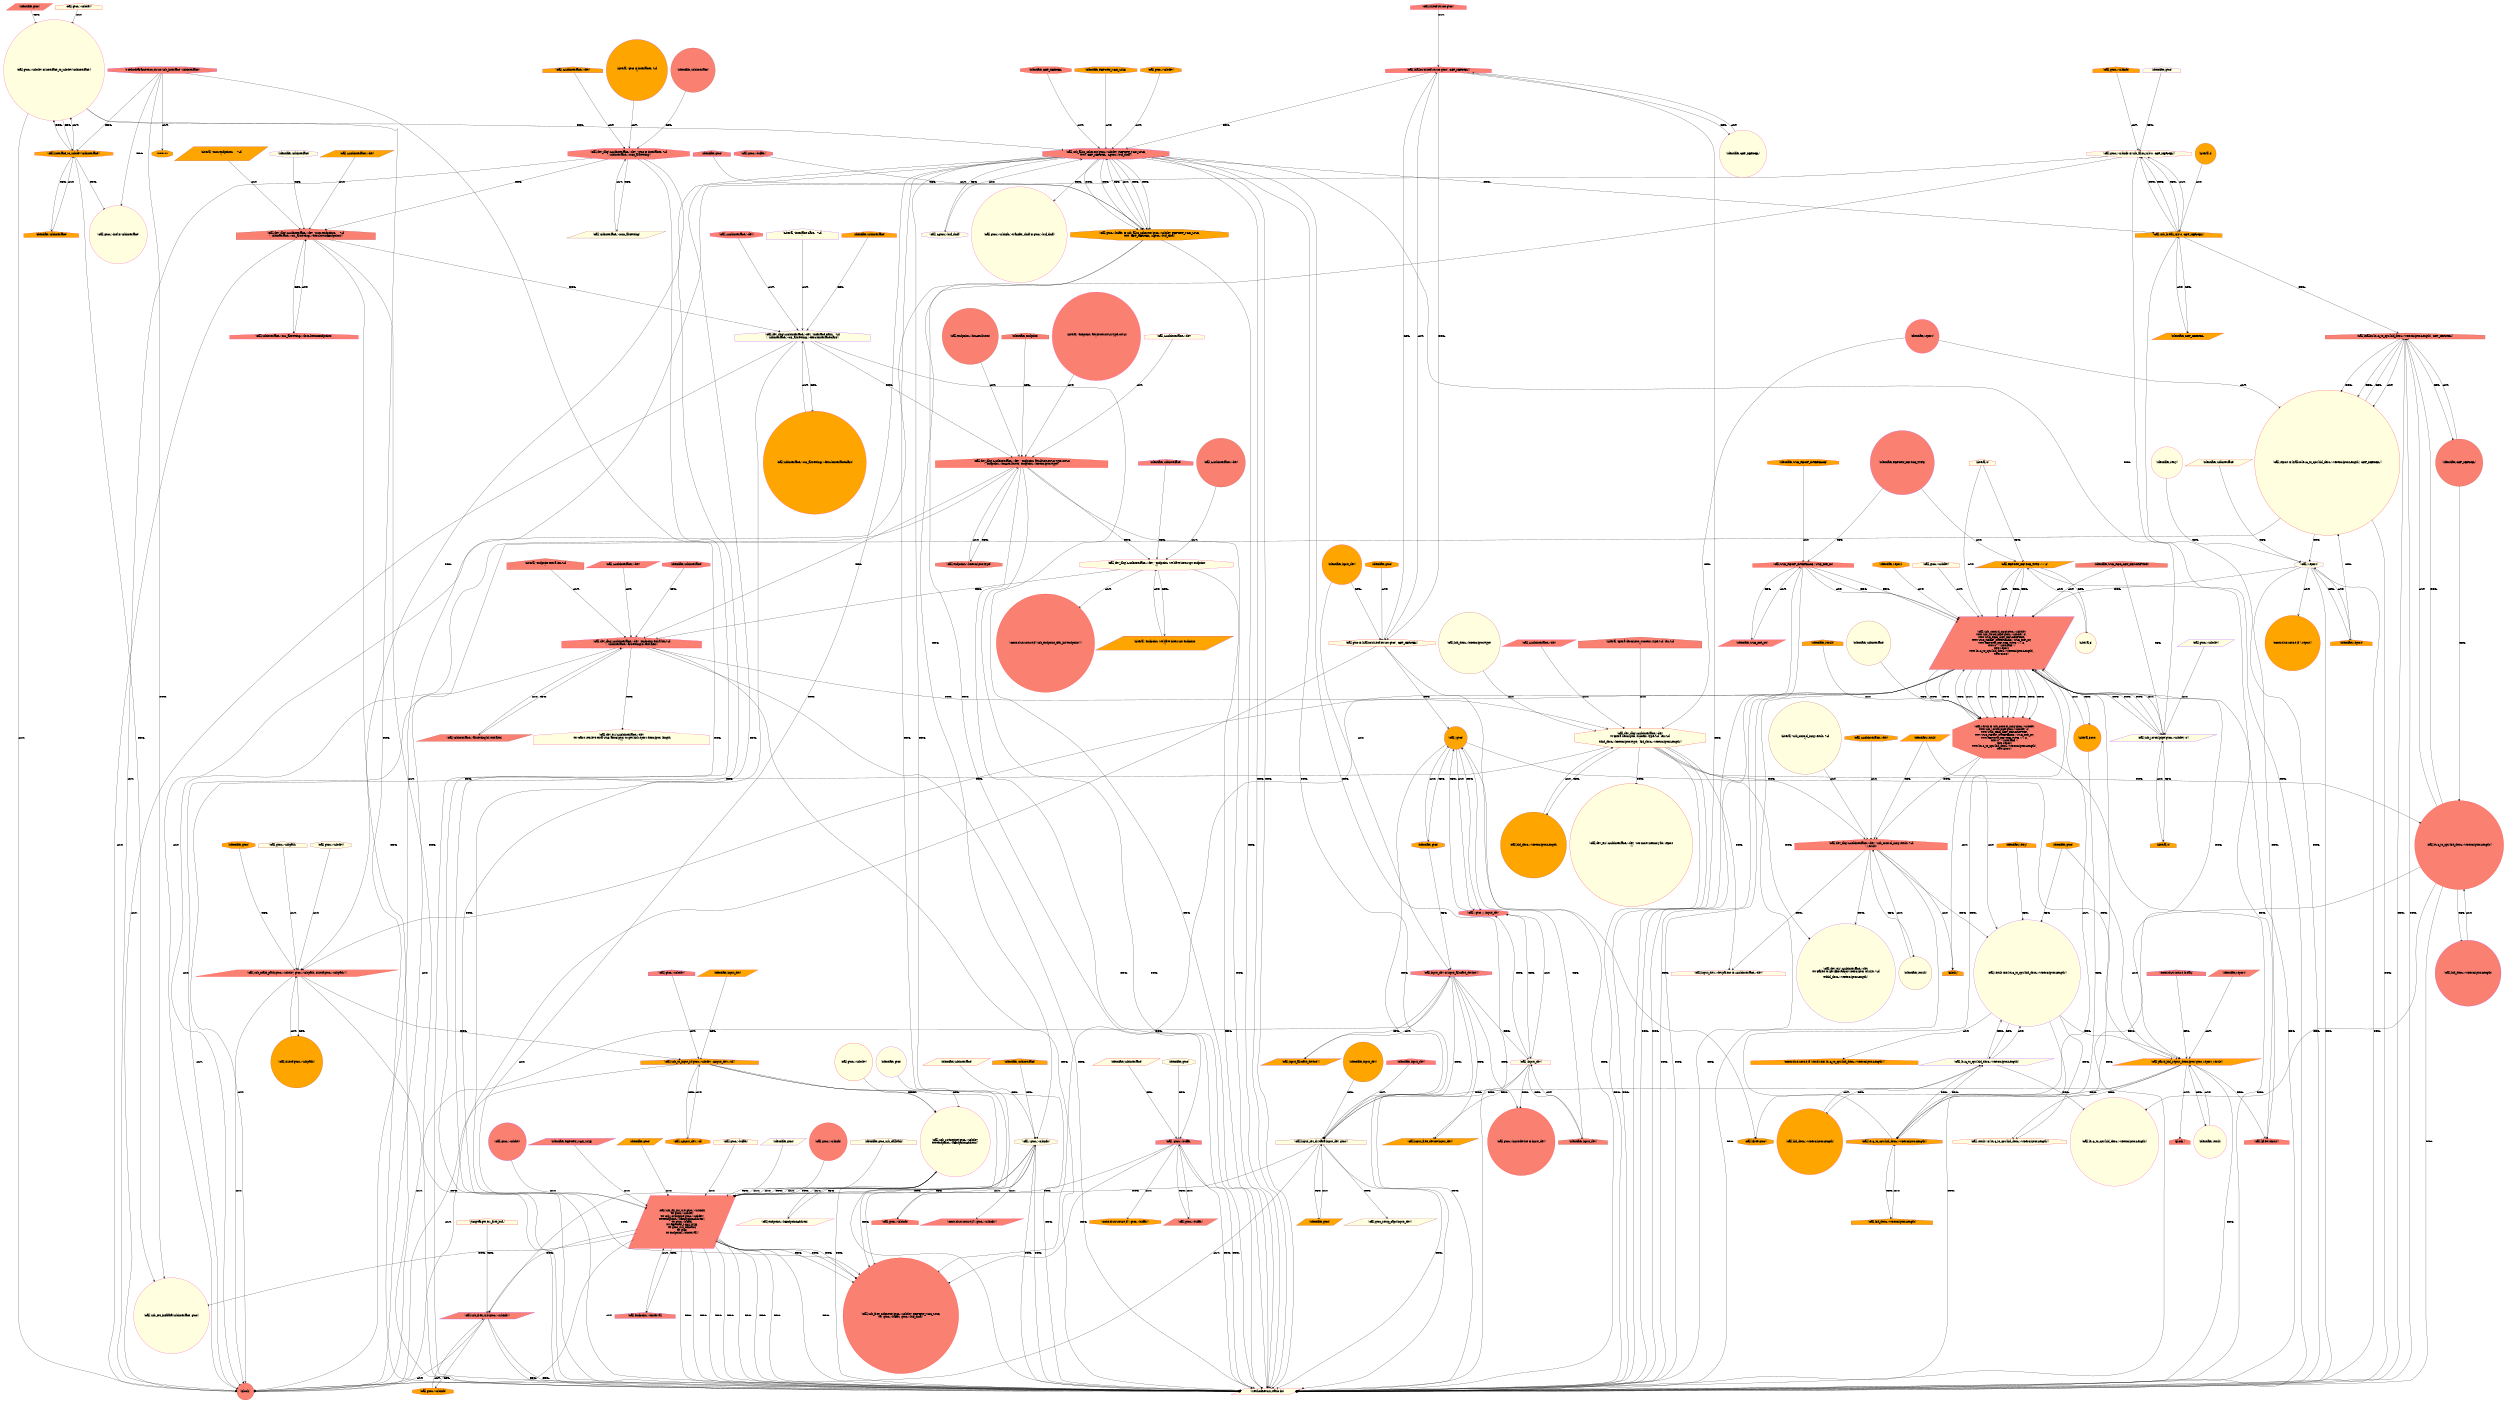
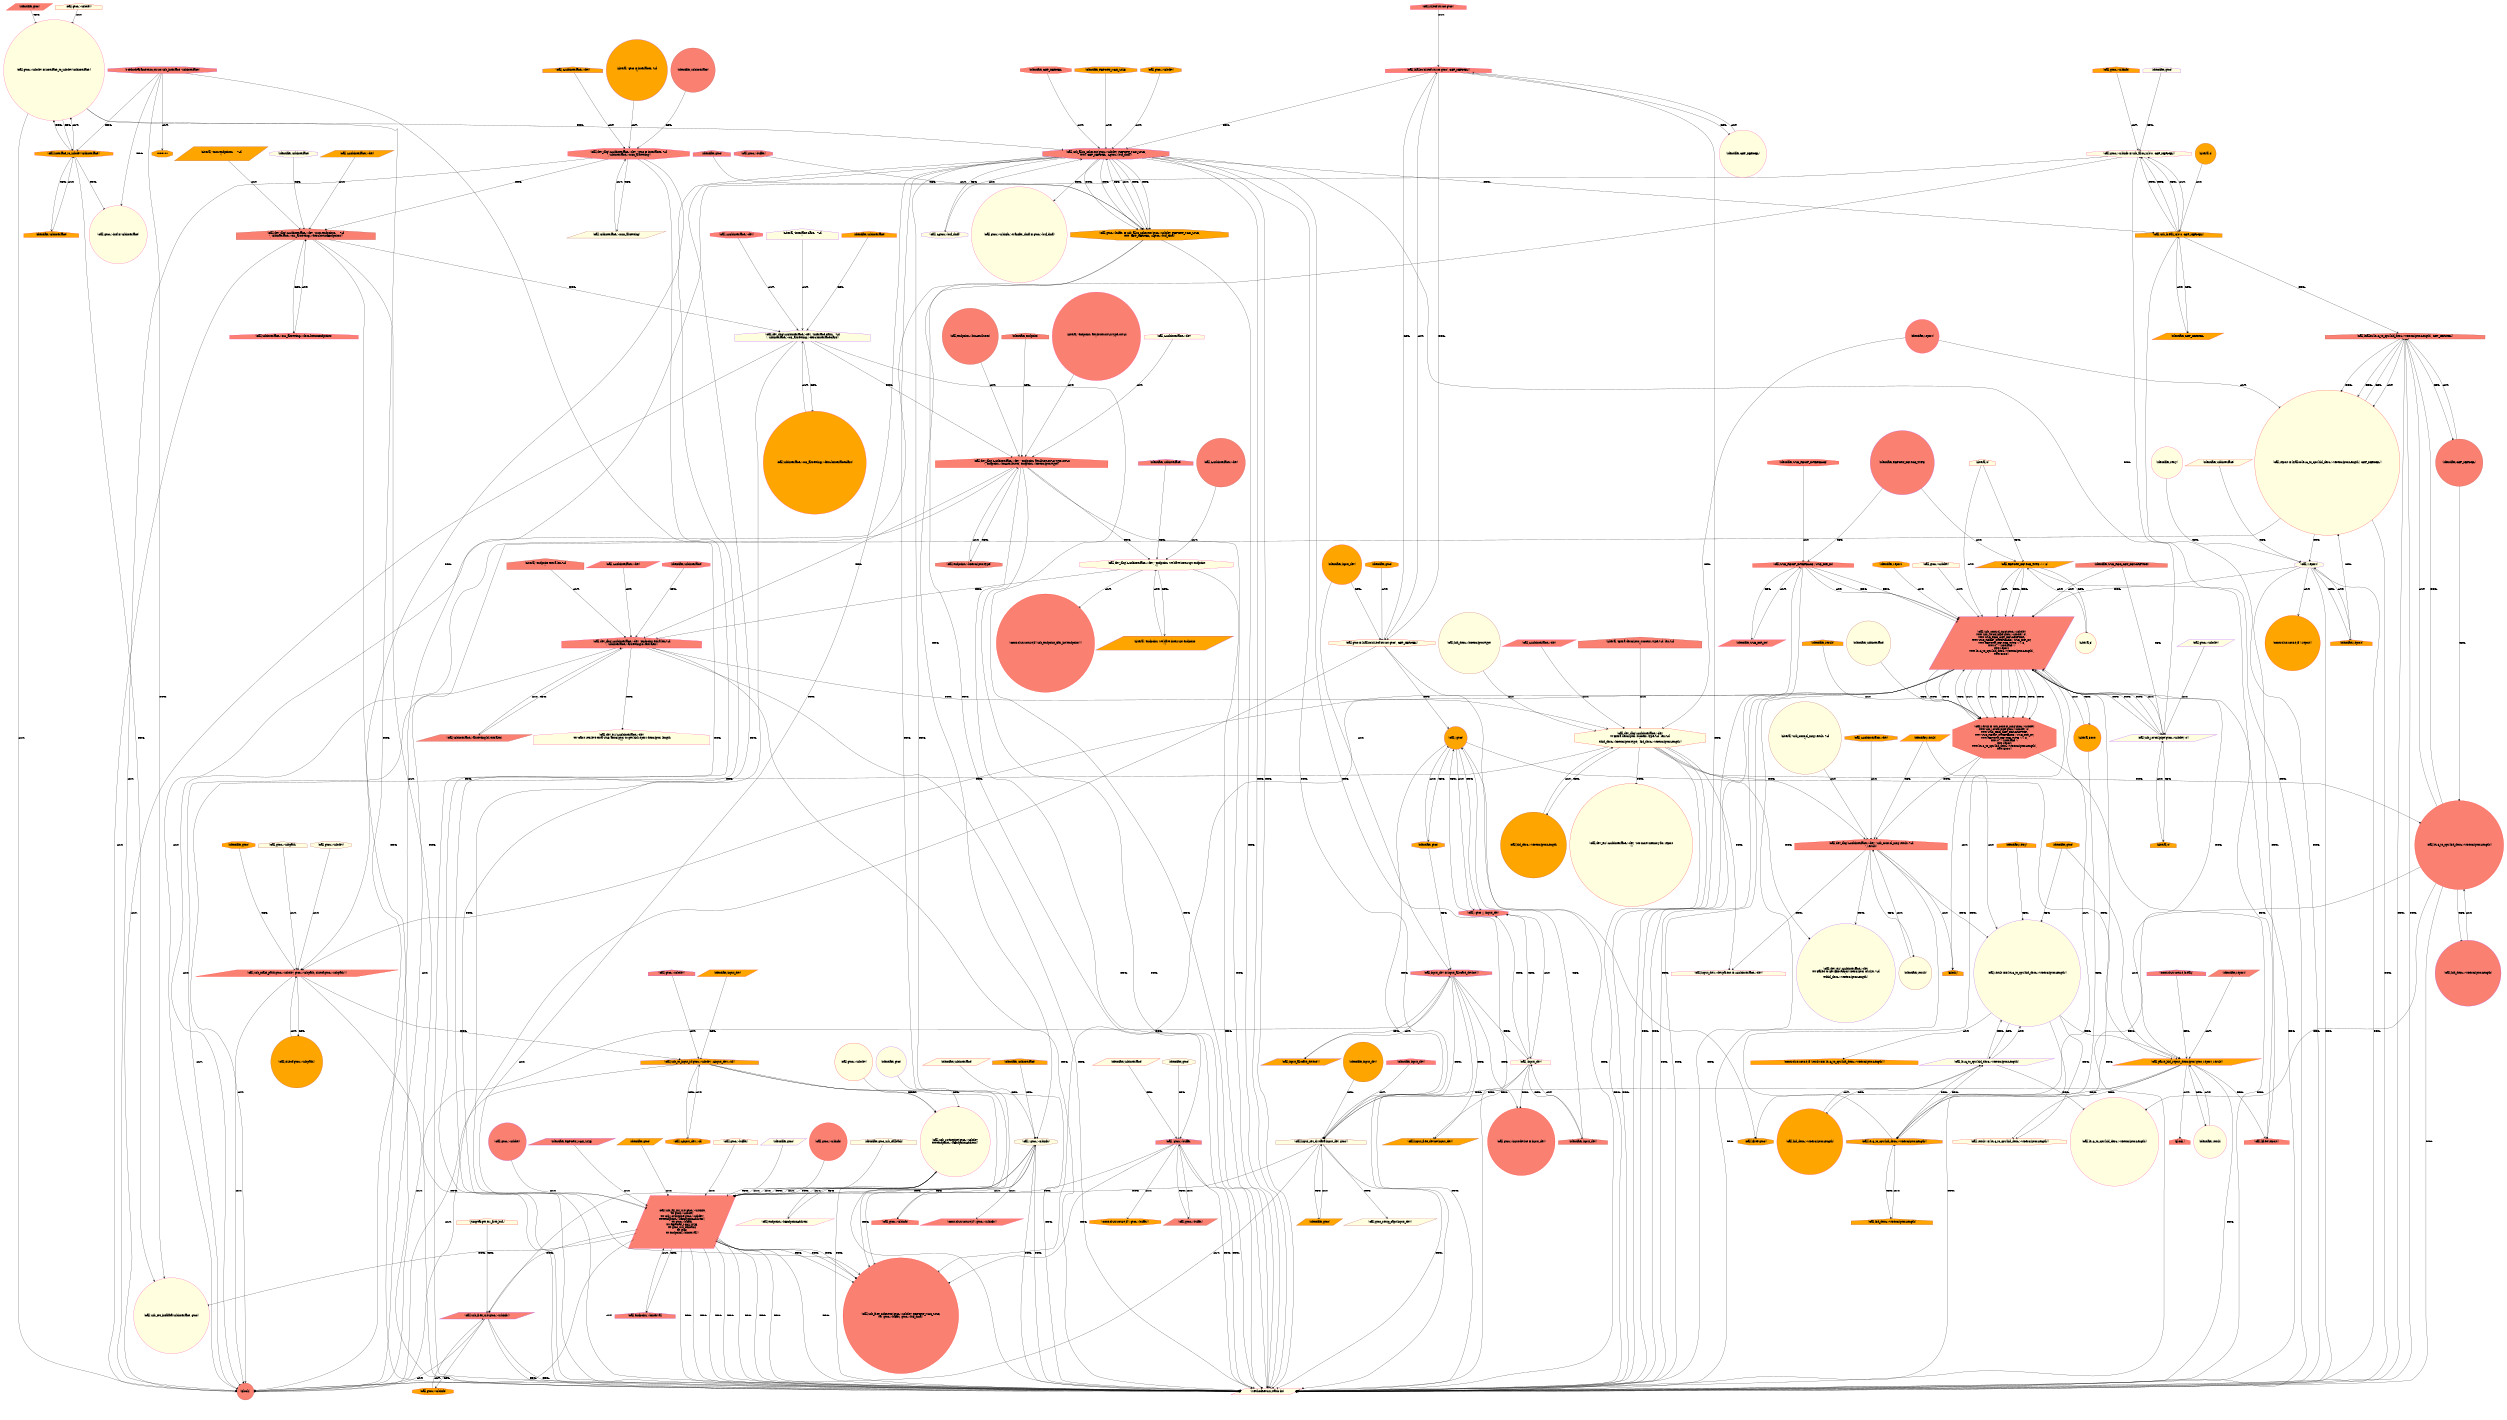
(1803, 463) -> (1803, 463)
